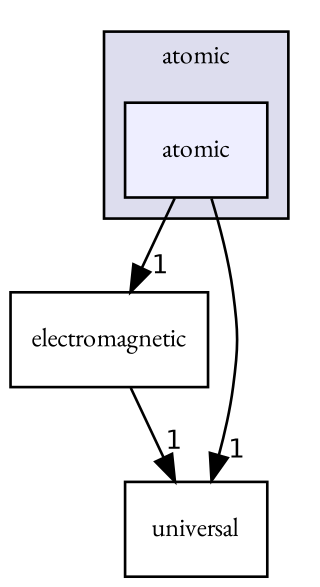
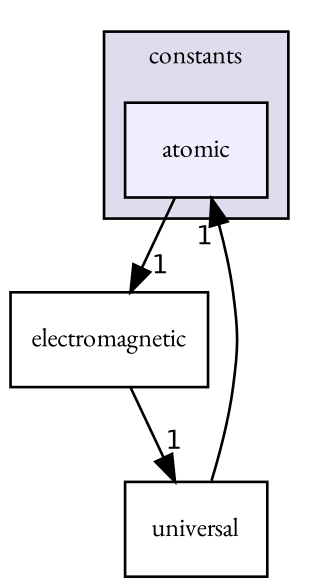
(196, 57) -> (196, 57)
(237, 326) -> (237, 353)
